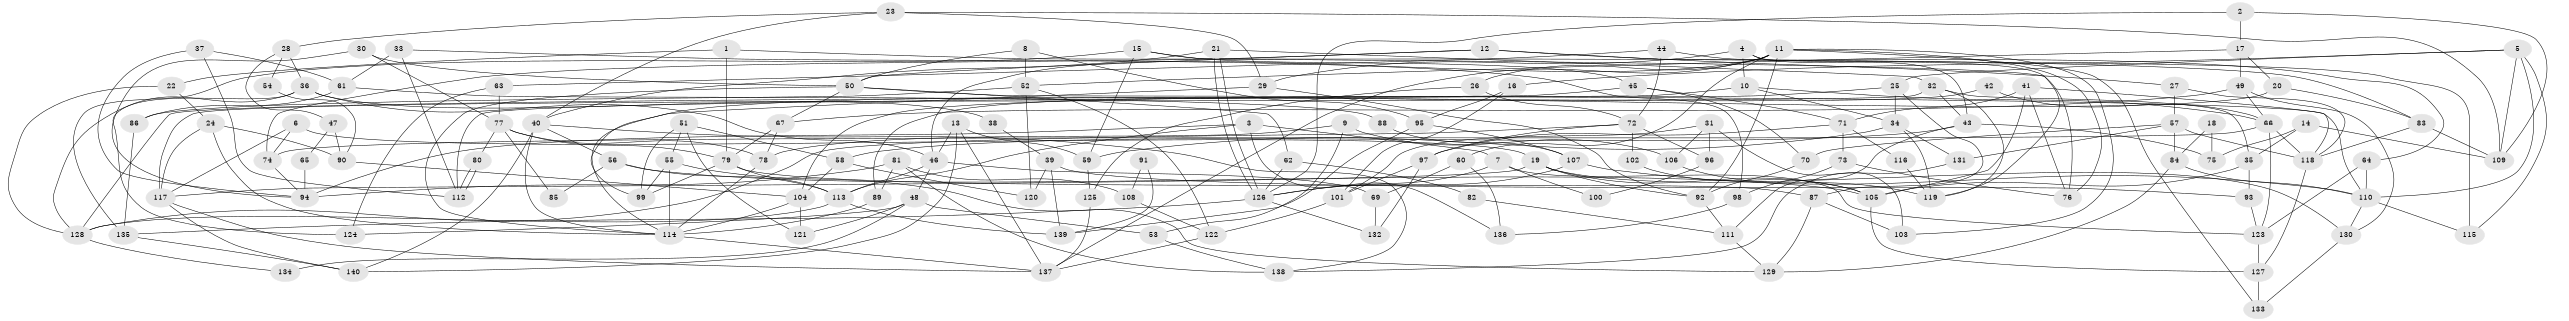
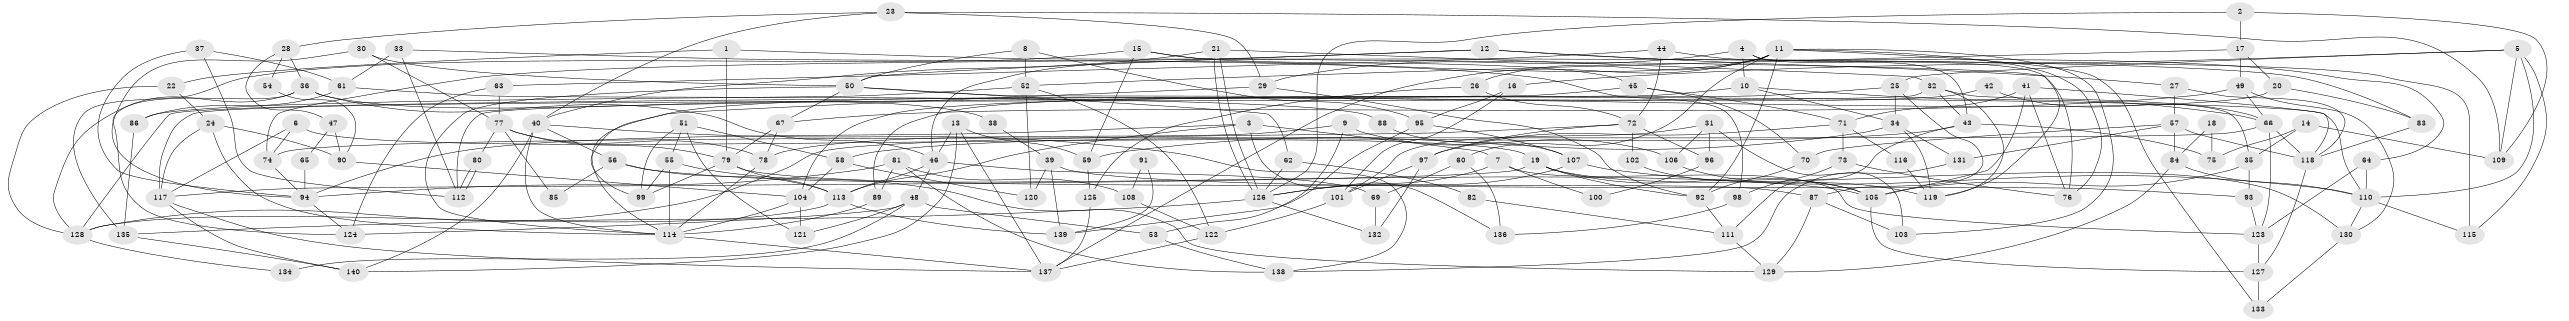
(2460, 142) -> none
none -> (332, 220)
